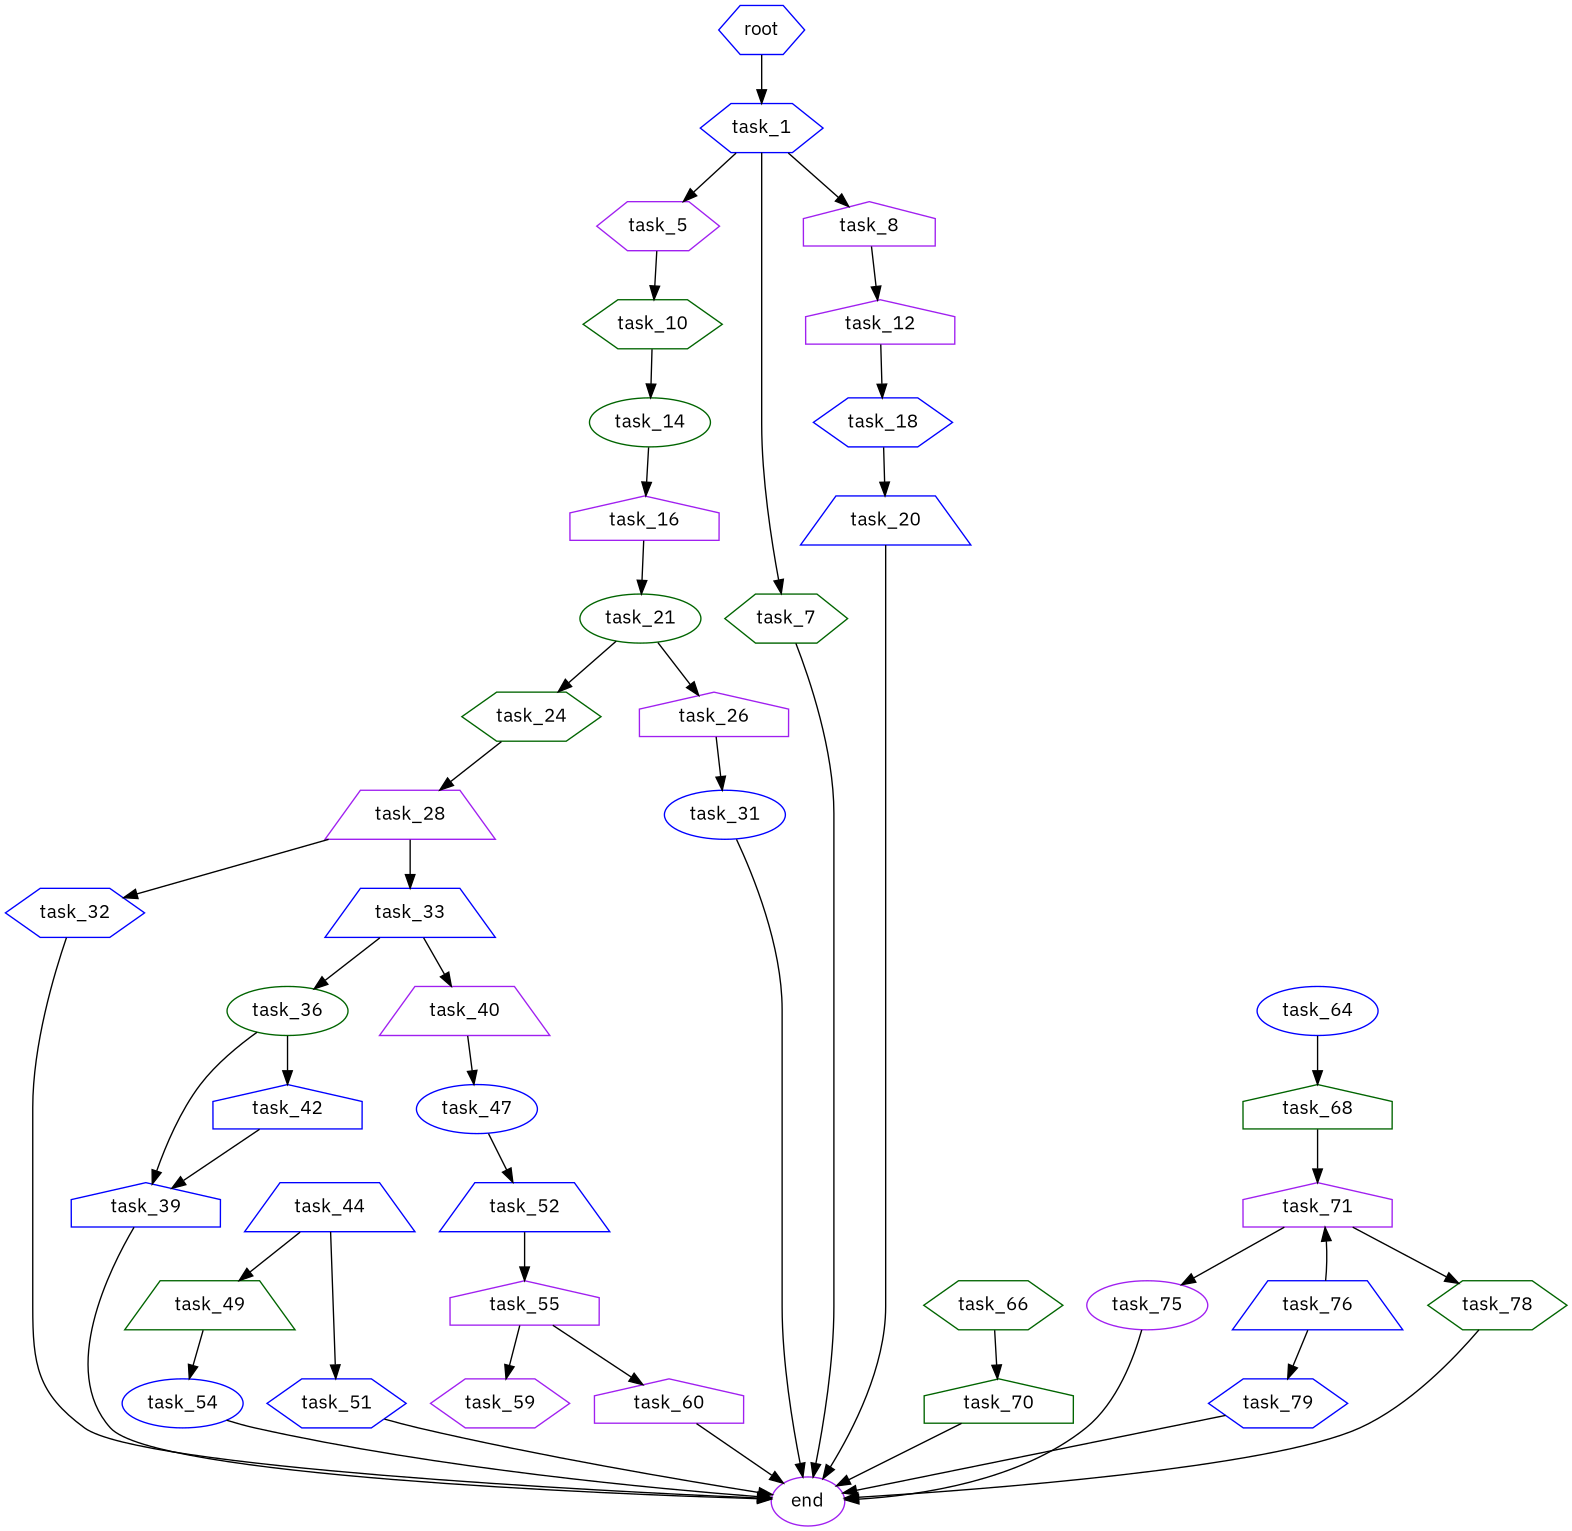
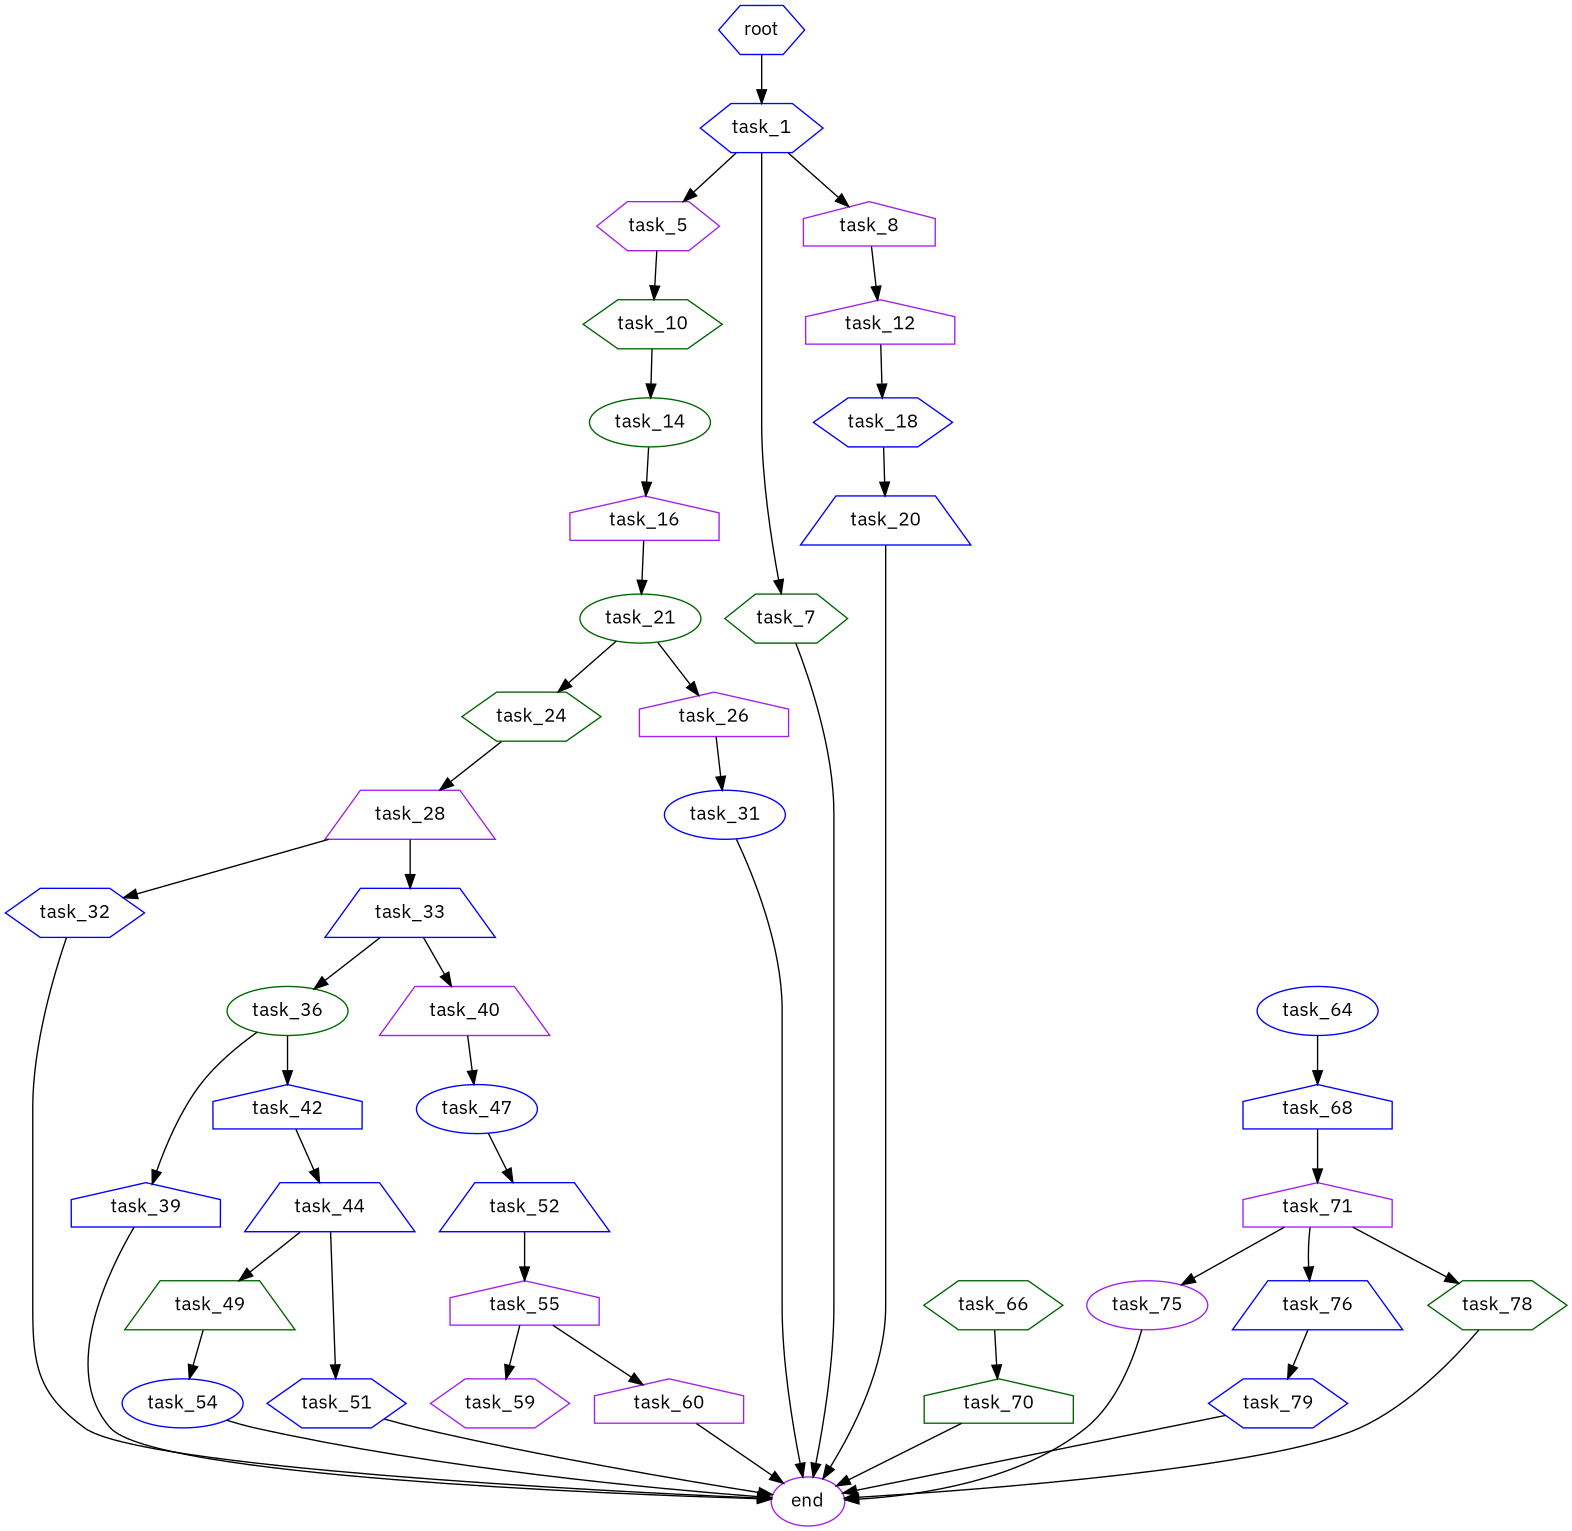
(1318, 1109) -> (1318, 1109)
(222, 1155) -> (305, 1150)
(1327, 1261) -> (1309, 1247)
